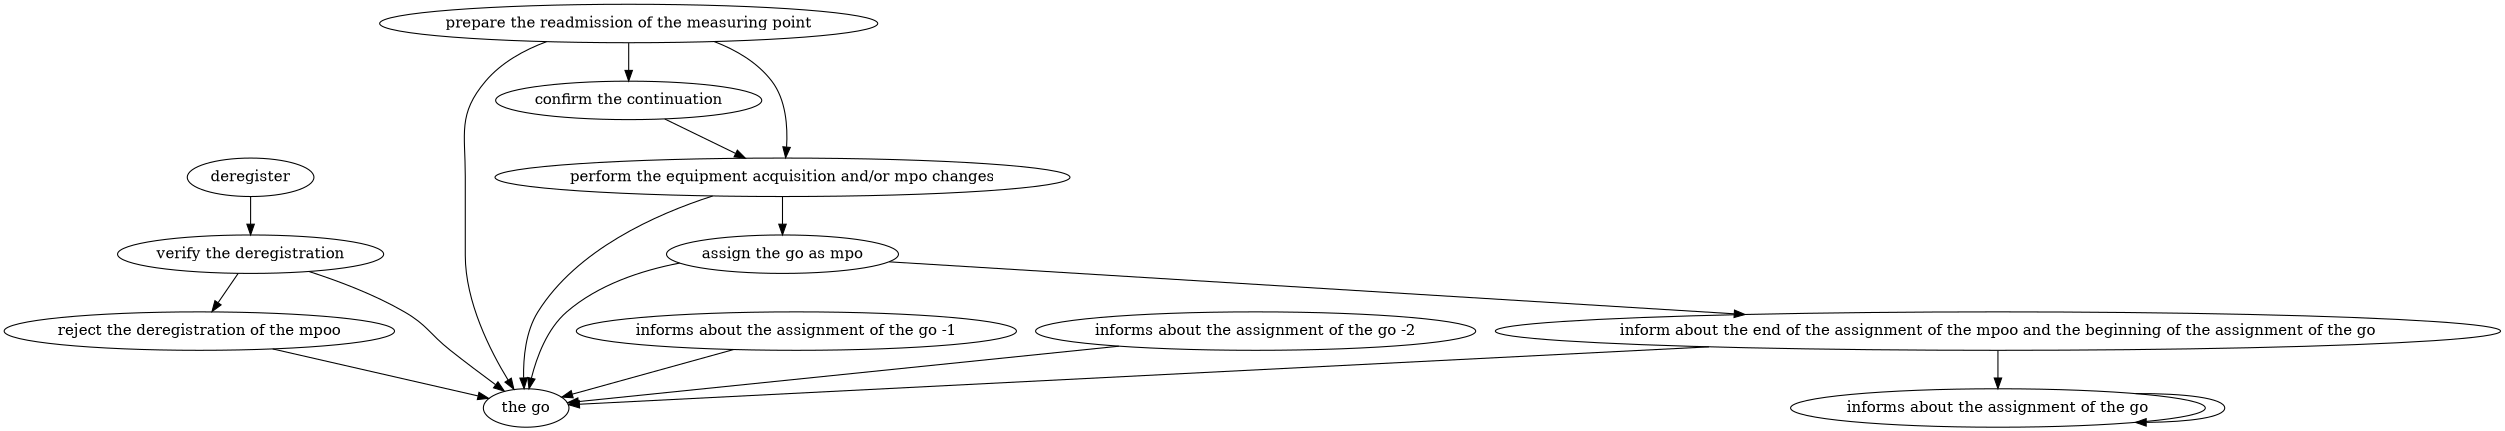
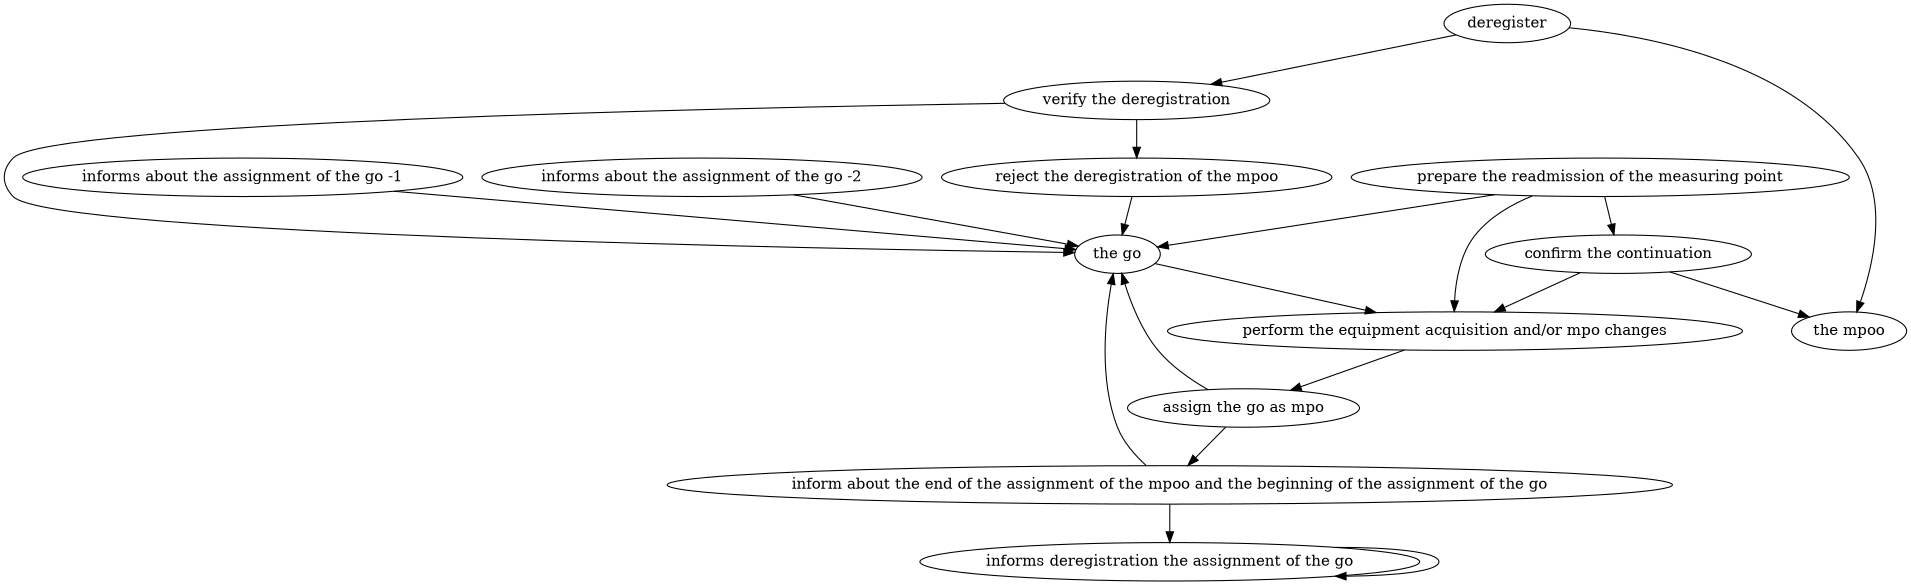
(587, 259) -> (1260, 287)
none -> (1849, 331)
(1998, 408) -> (1170, 562)
